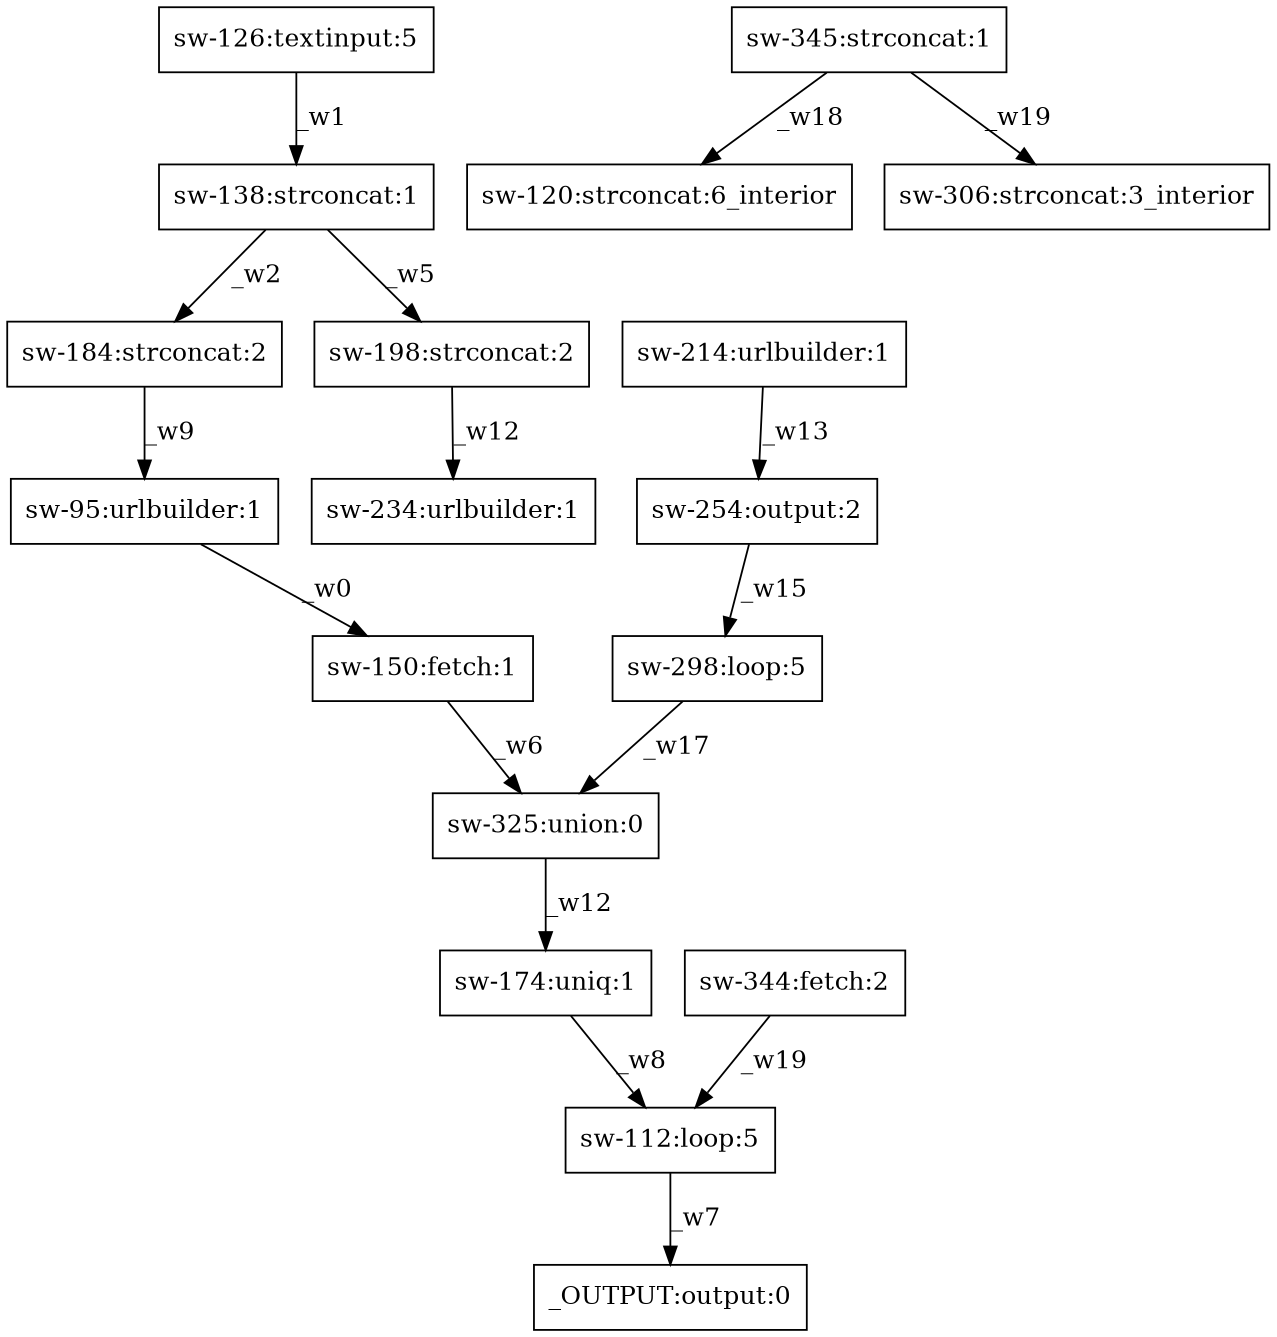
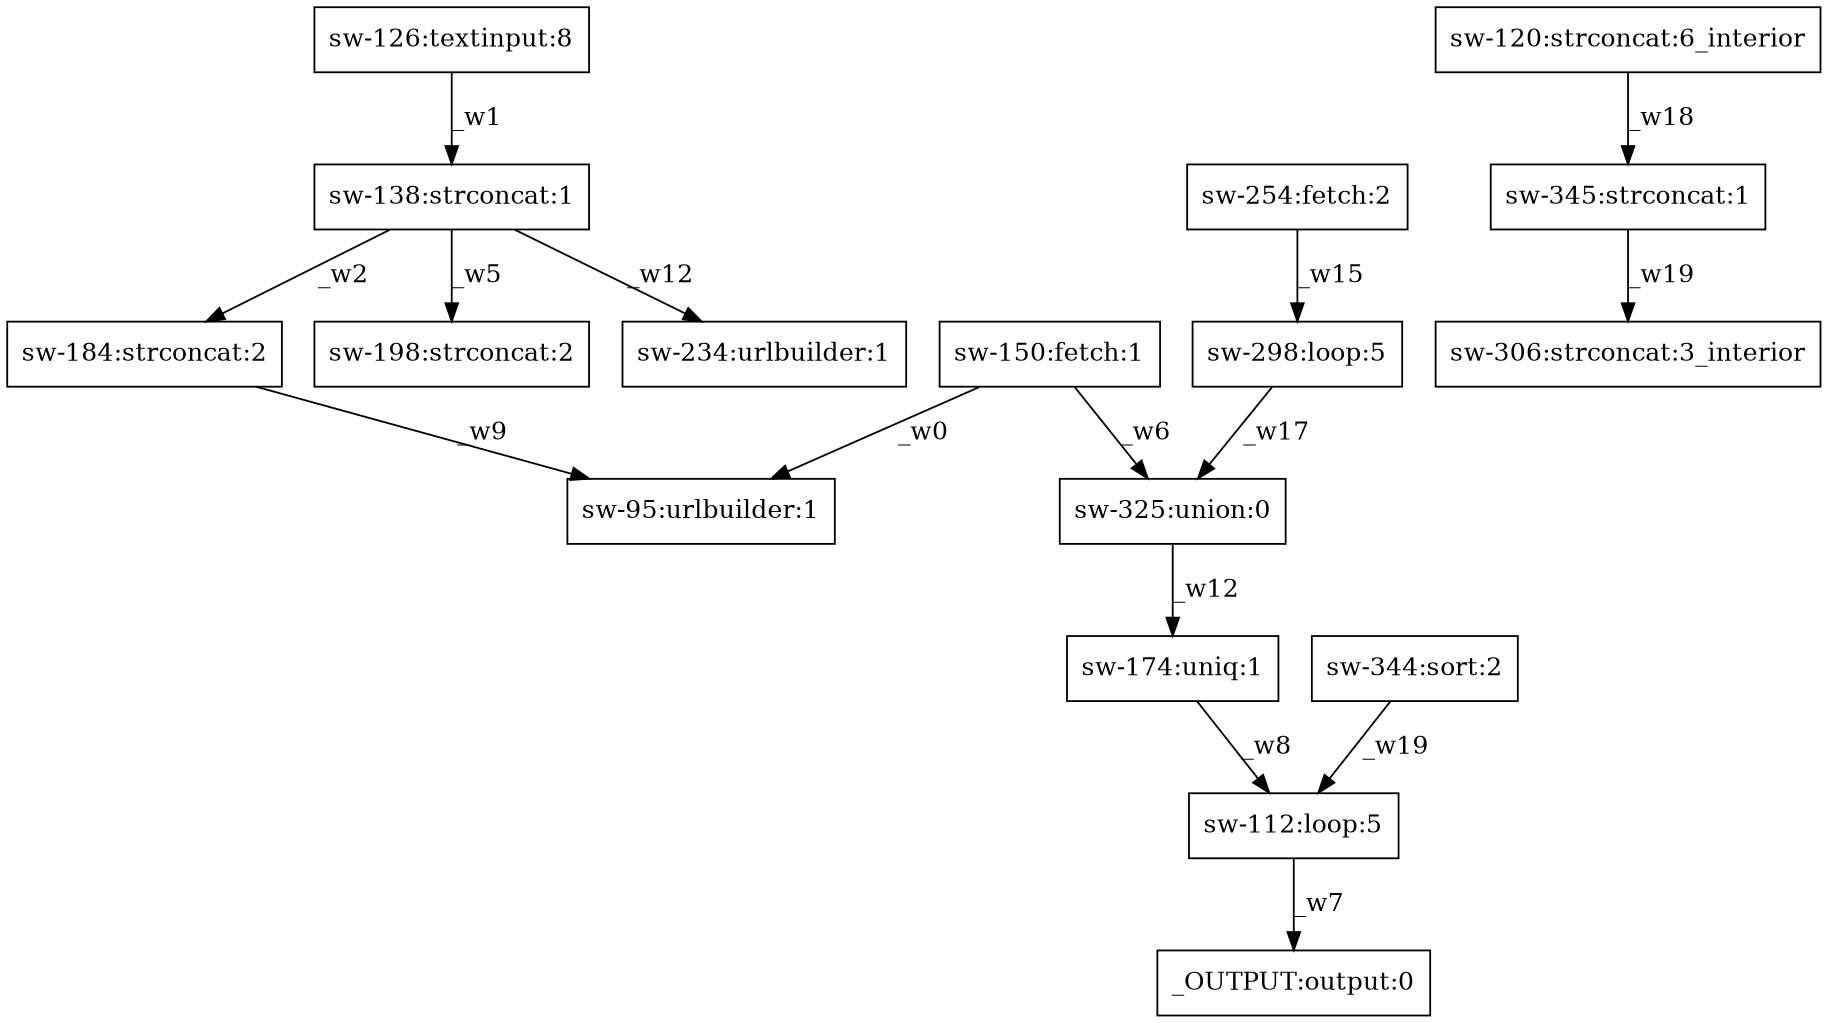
(296, 40) -> (452, 40)
(772, 113) -> (1628, 109)
(764, 354) -> none
(453, 424) -> (600, 272)
(757, 511) -> (1297, 197)
(276, 586) -> (884, 429)
(795, 983) -> (1415, 669)
